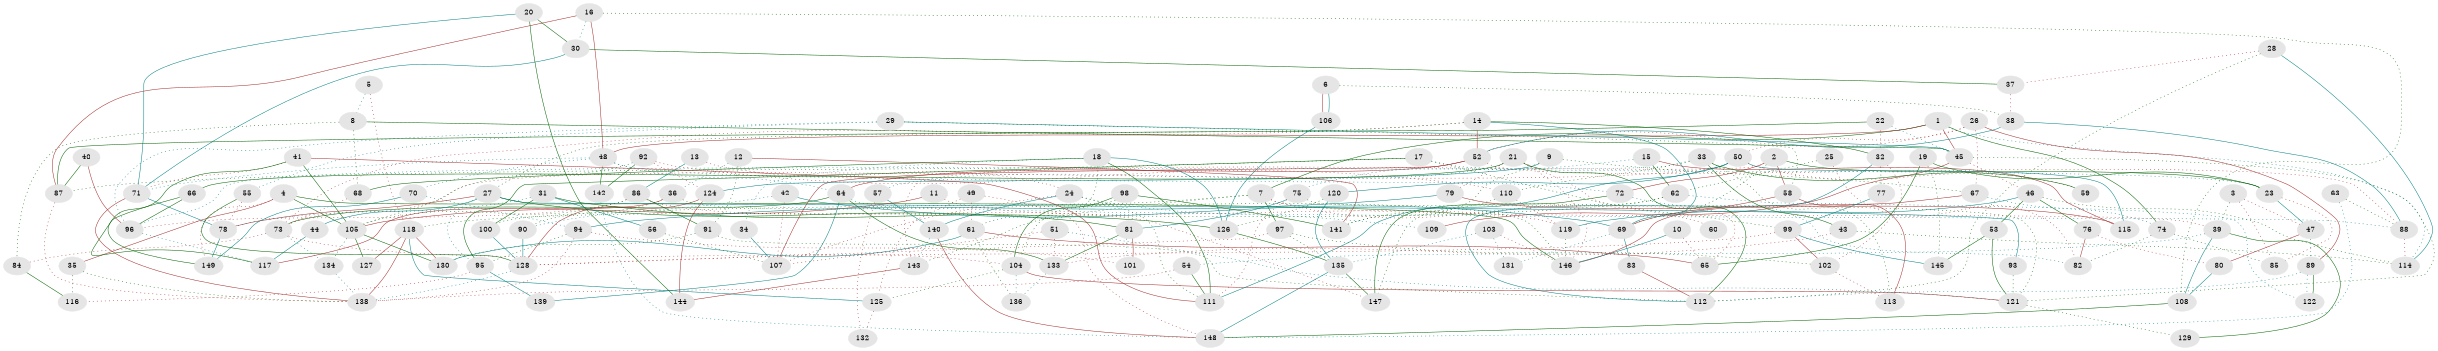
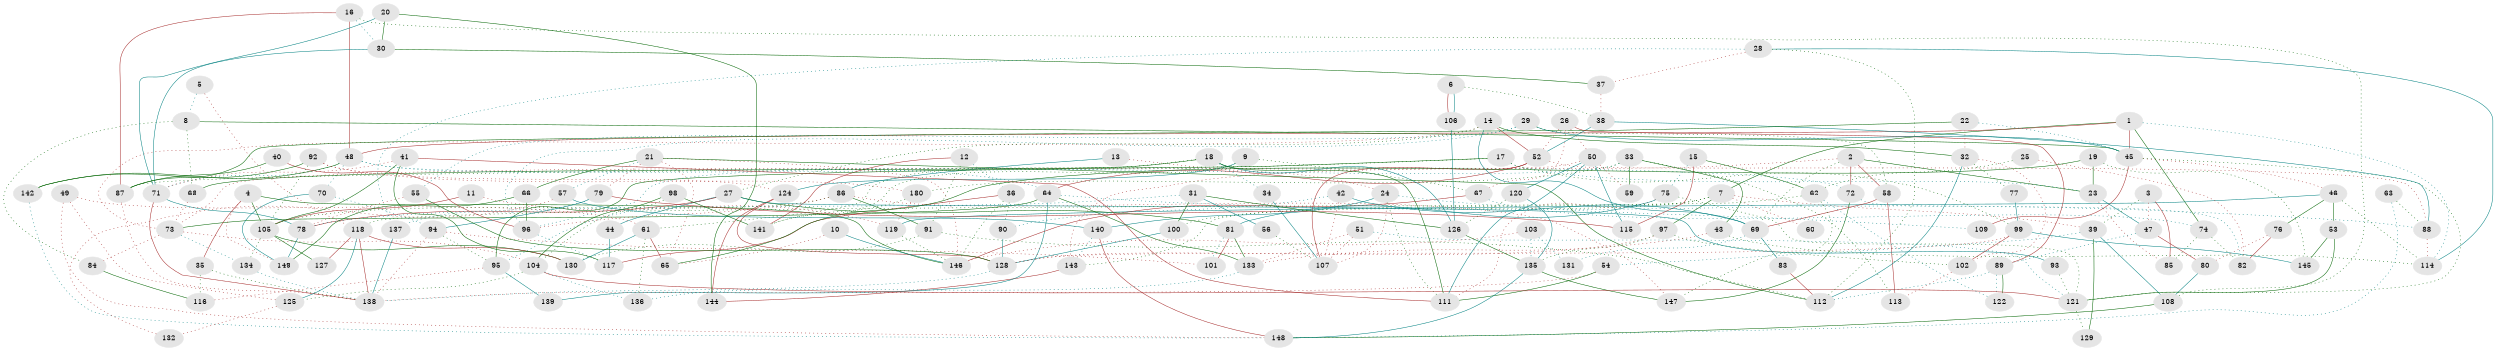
(1506, 194) -> (917, 194)
(2256, 229) -> (2168, 228)
none -> (396, 230)
